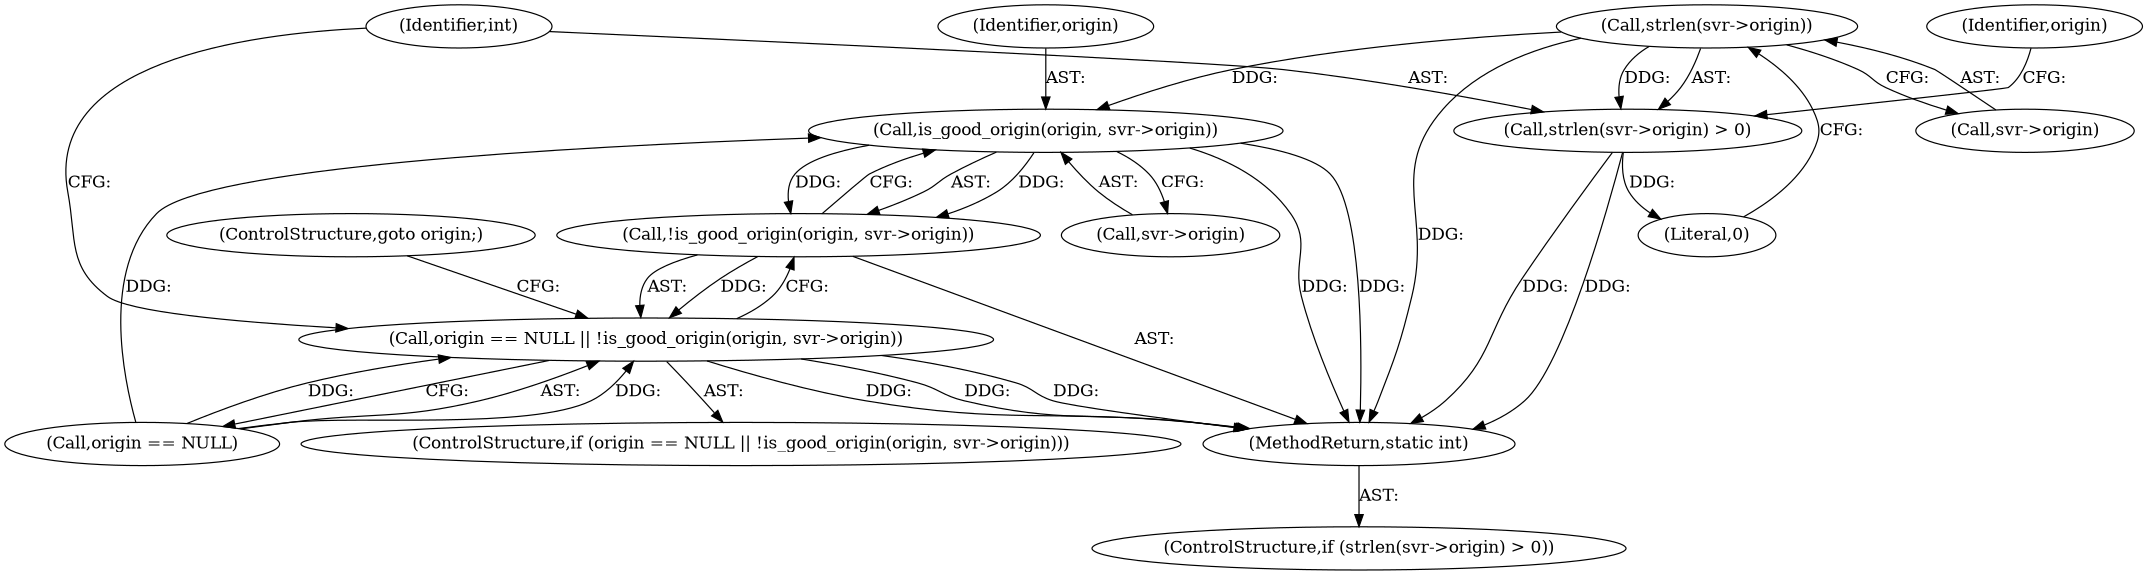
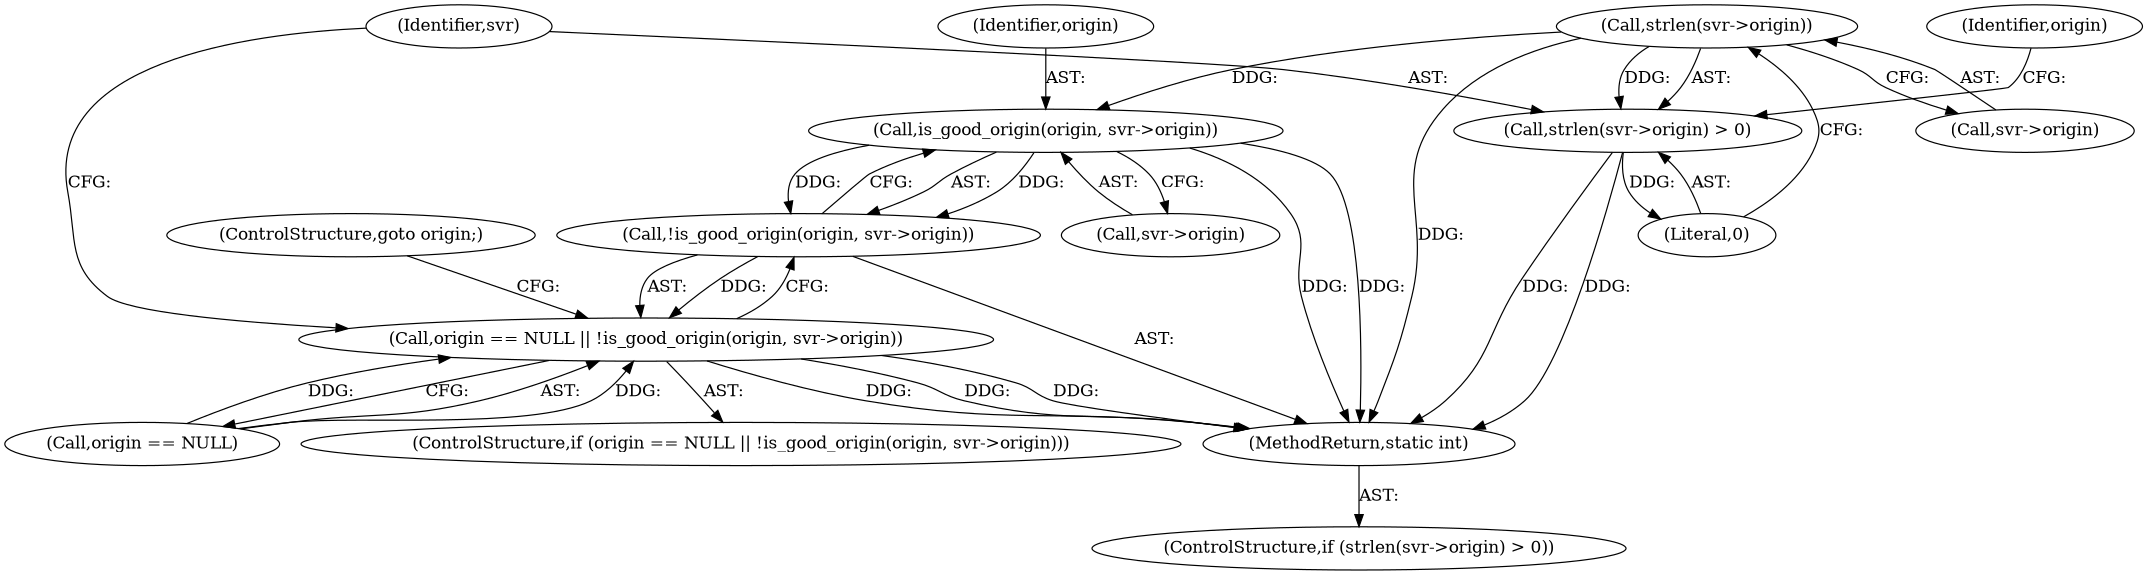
(459, 26) -> (459, 26)
(370, 166) -> none
none -> (1688, 185)
